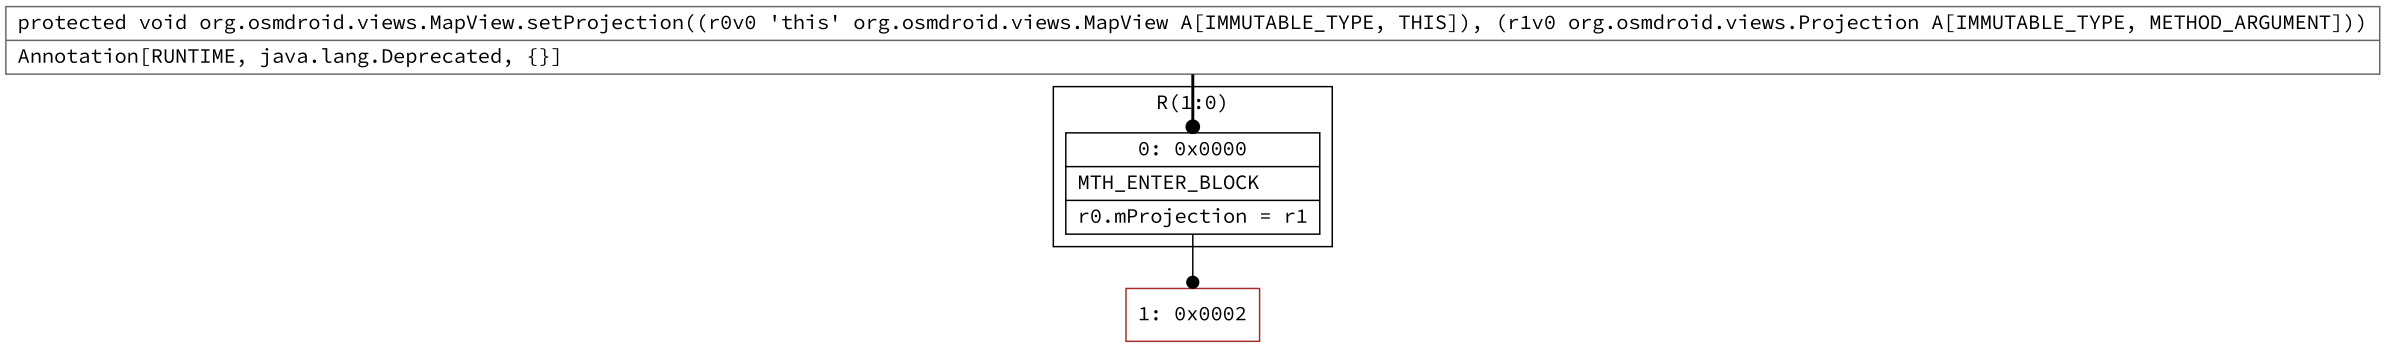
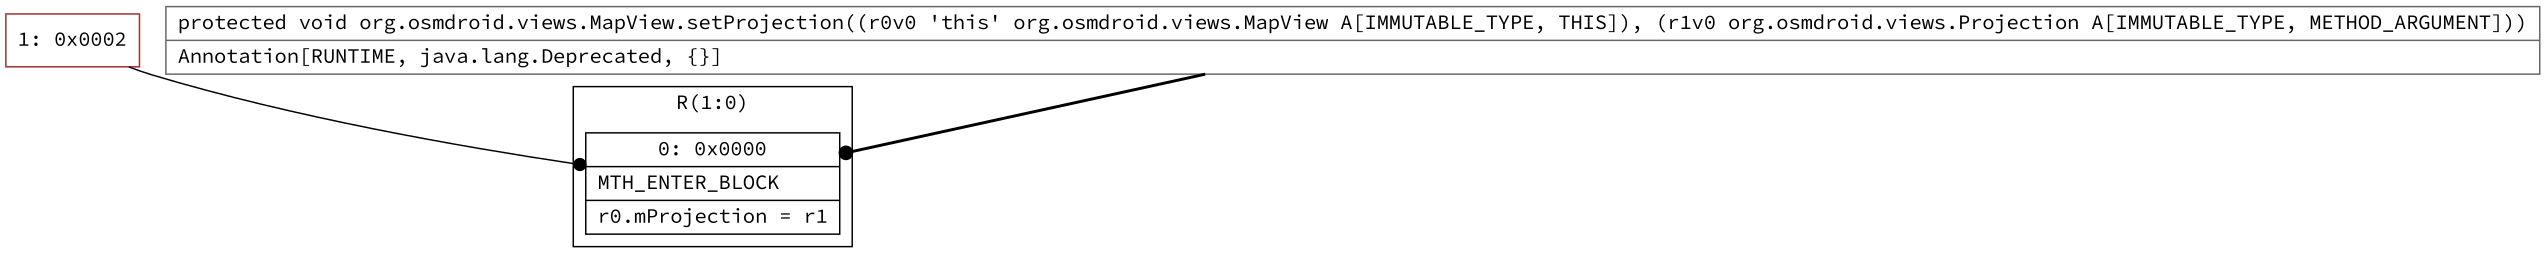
(1193, 256) -> (350, 124)
